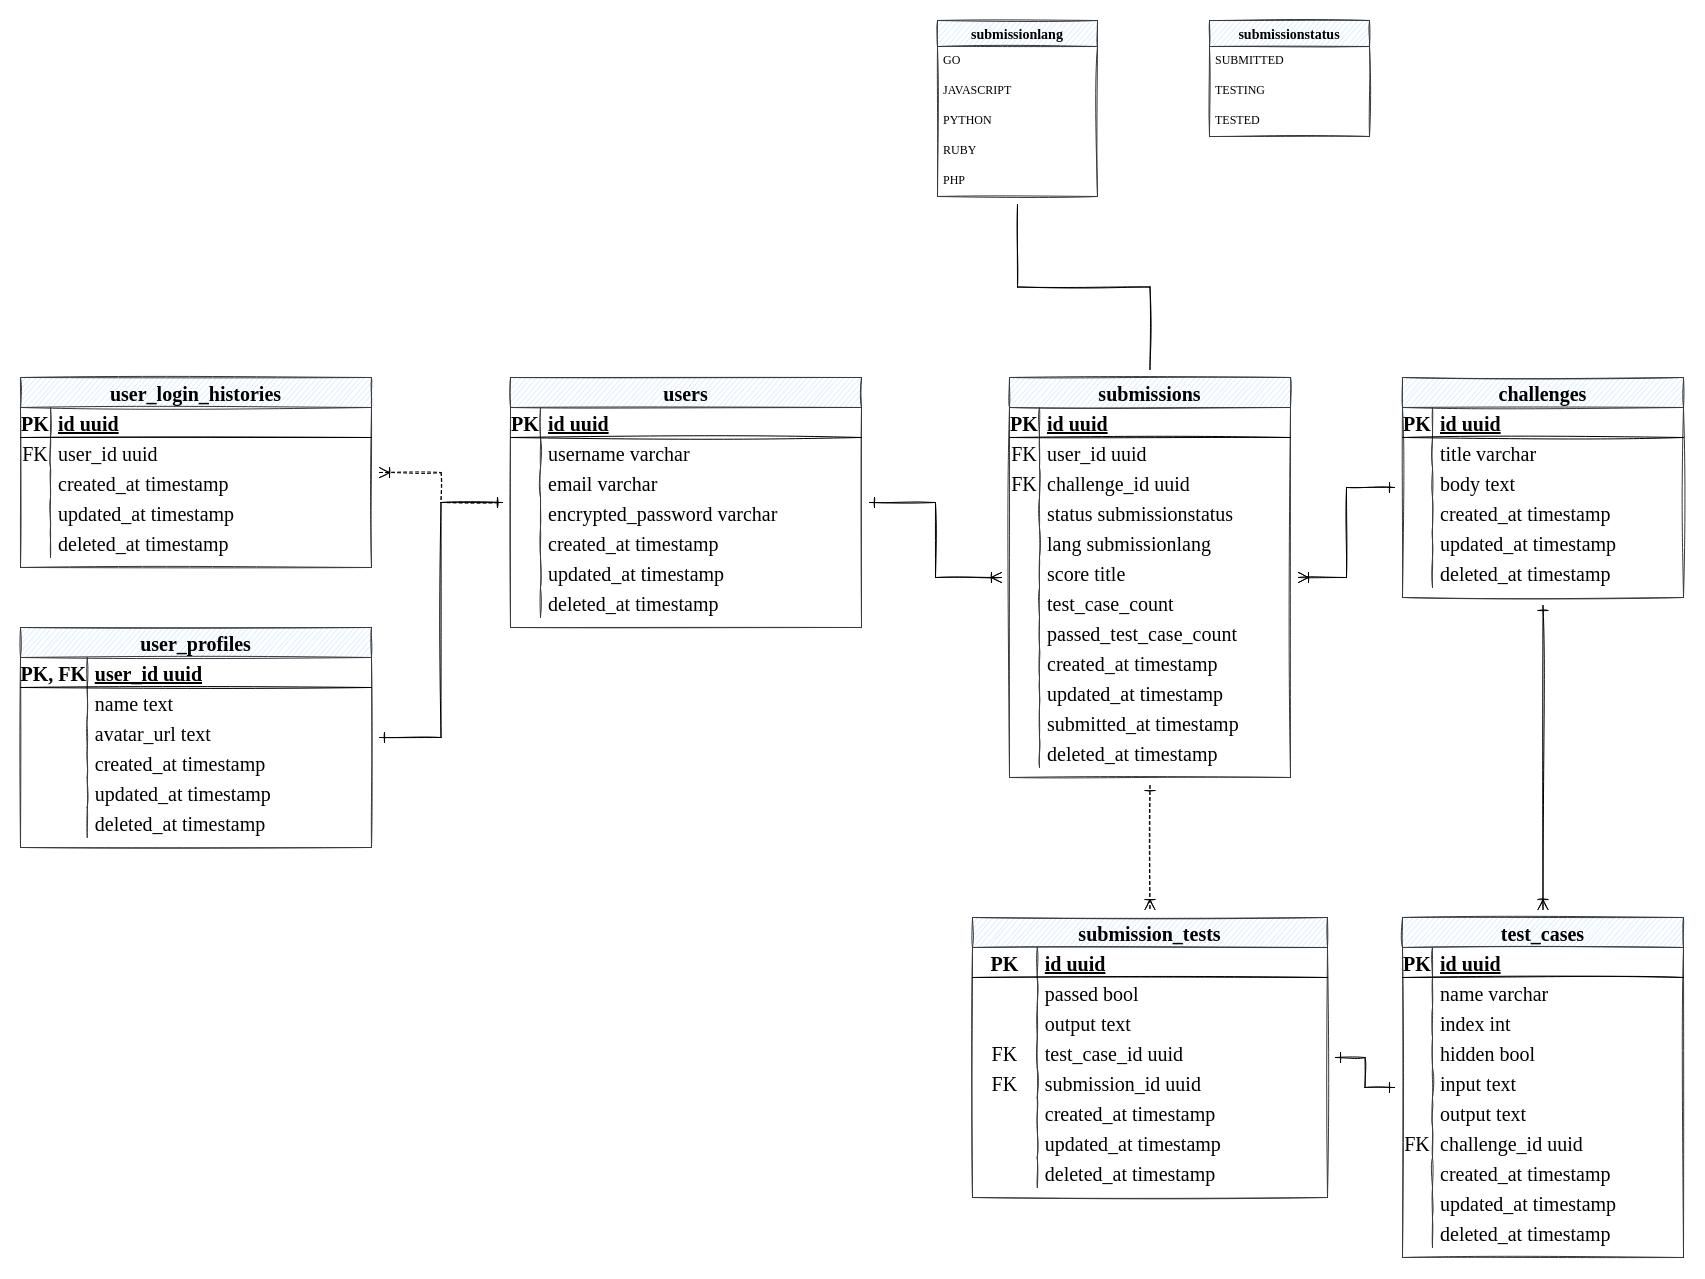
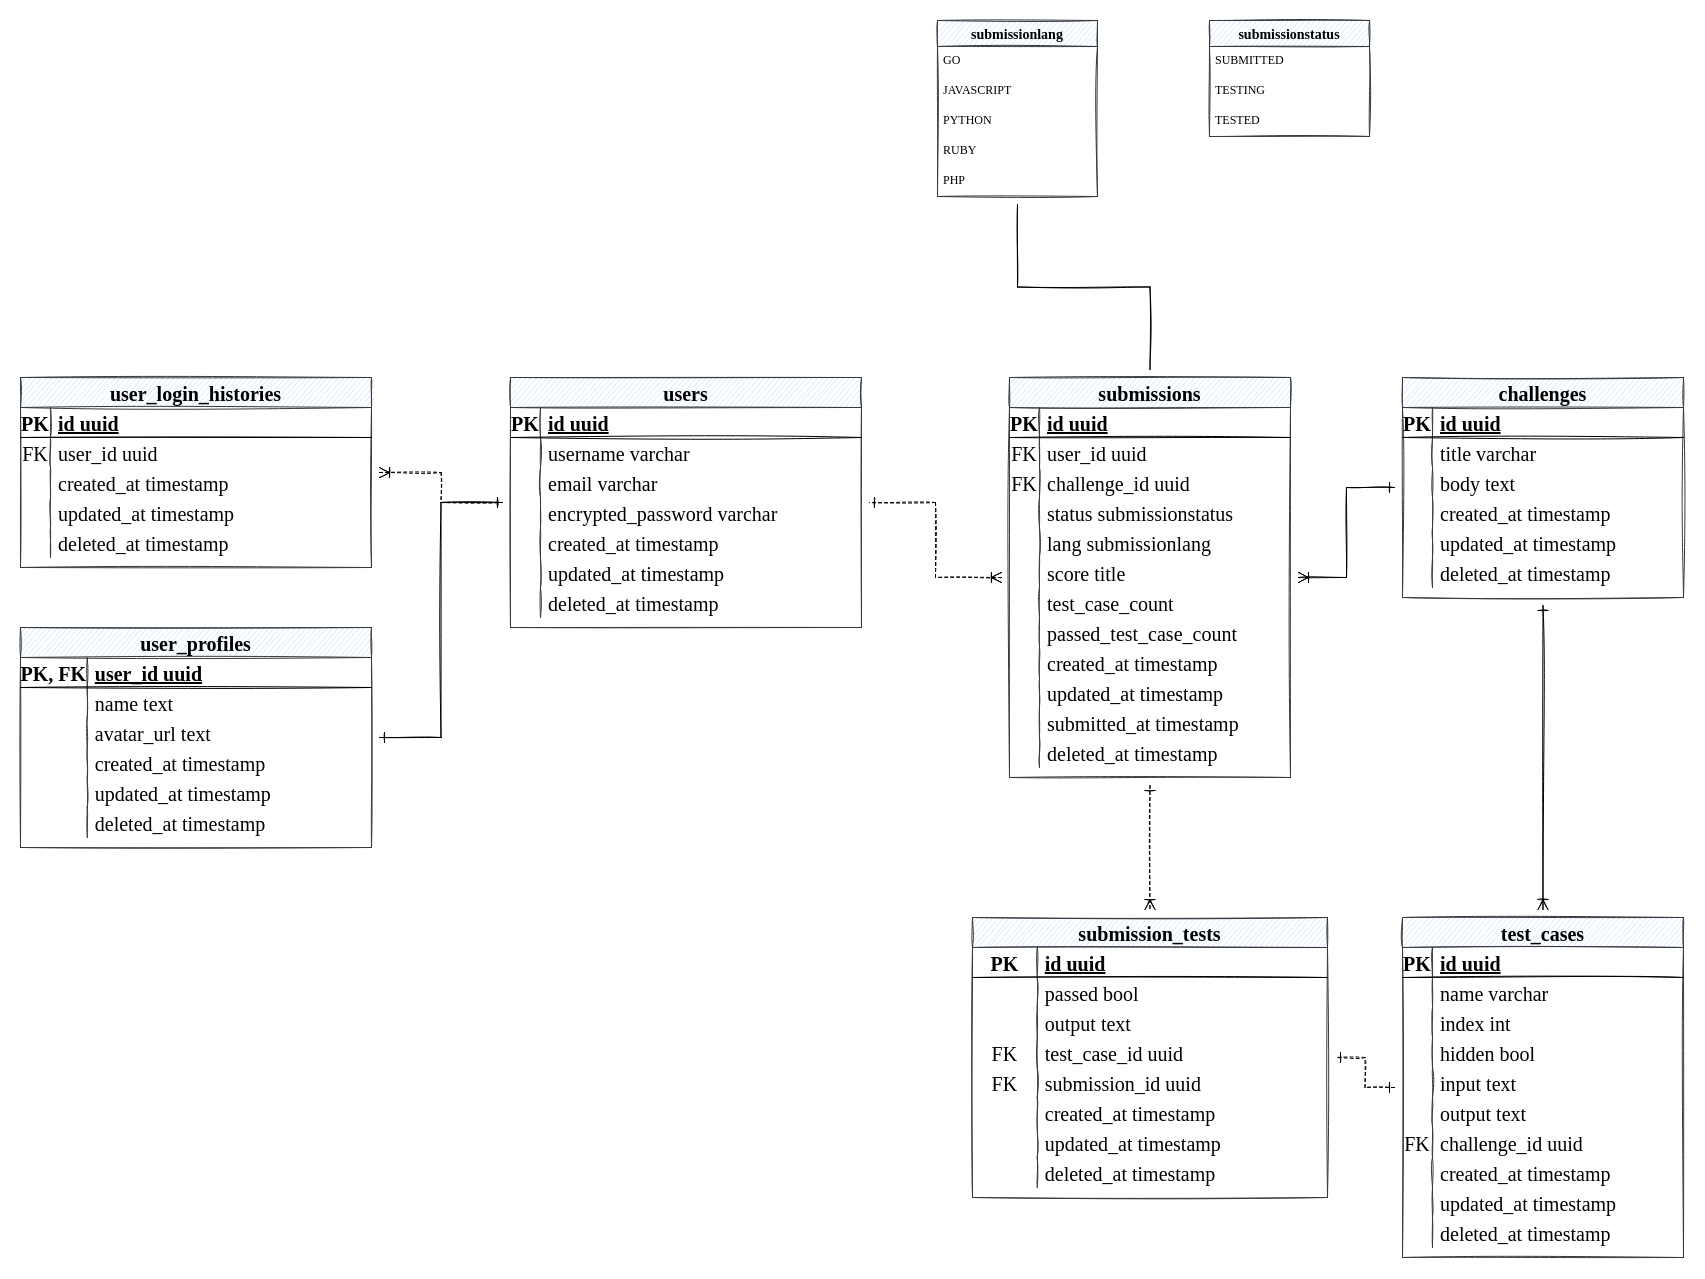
(936, 539) -> (936, 539)
(1365, 1072) -> (1365, 1072)
